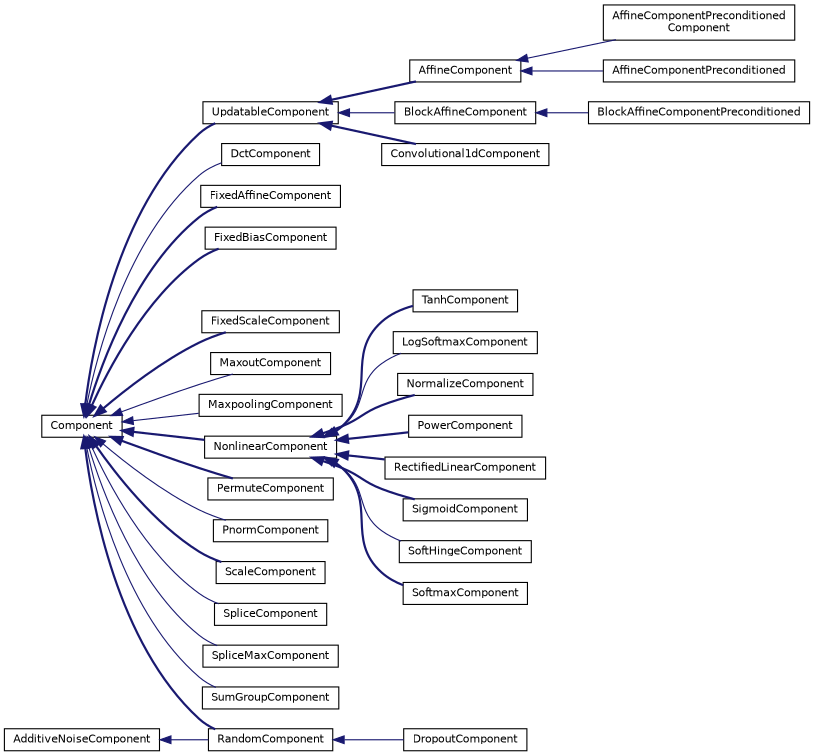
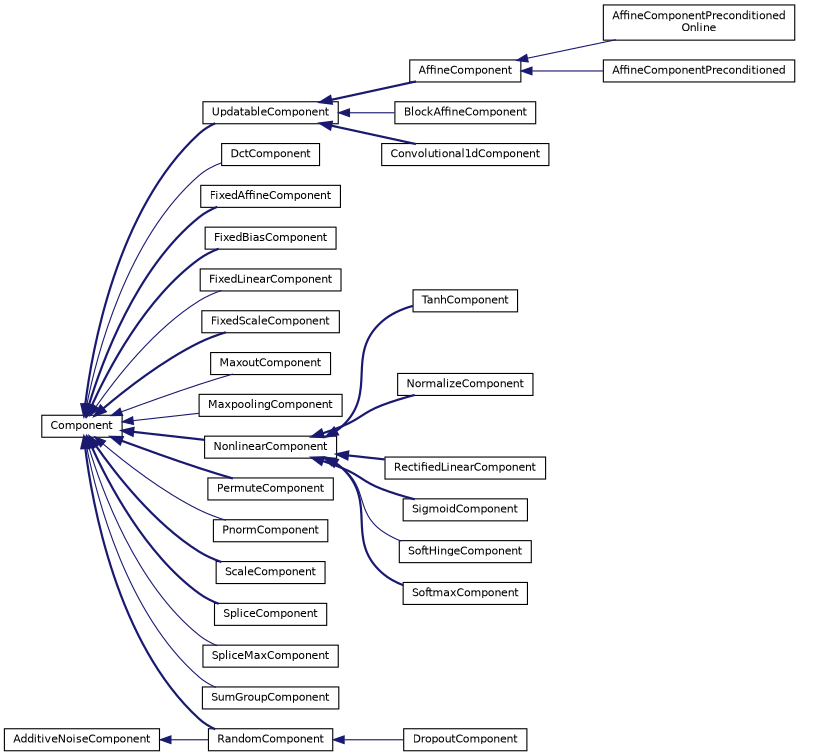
(699, 23) -> (699, 23)
(699, 113) -> none
none -> (271, 280)
(465, 343) -> none
(465, 426) -> none
(143, 536) -> (143, 536)
